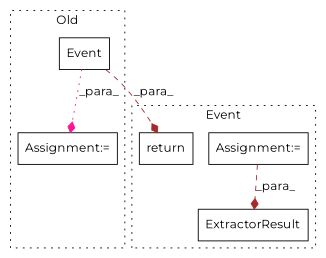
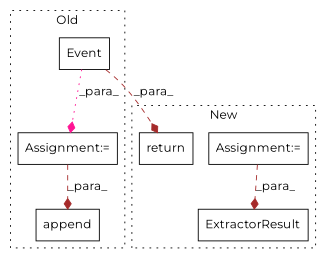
(224, 116) -> (224, 116)
none -> (68, 225)
